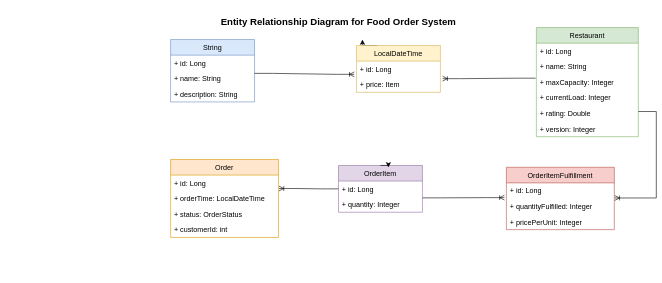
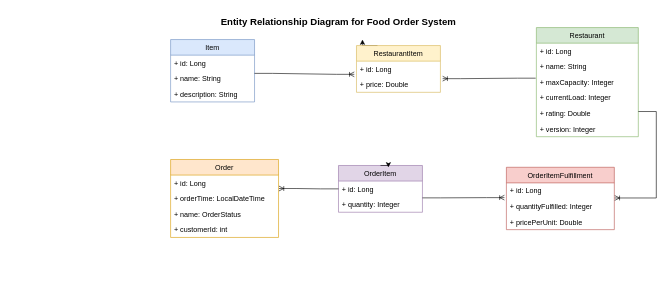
(212, 47) -> (212, 47)
(398, 53) -> (398, 53)
(382, 85) -> (386, 85)
(214, 214) -> (209, 214)
(552, 222) -> (549, 222)
